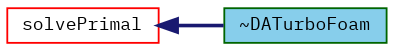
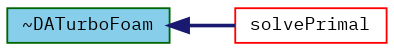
(200, 26) -> (212, 26)
